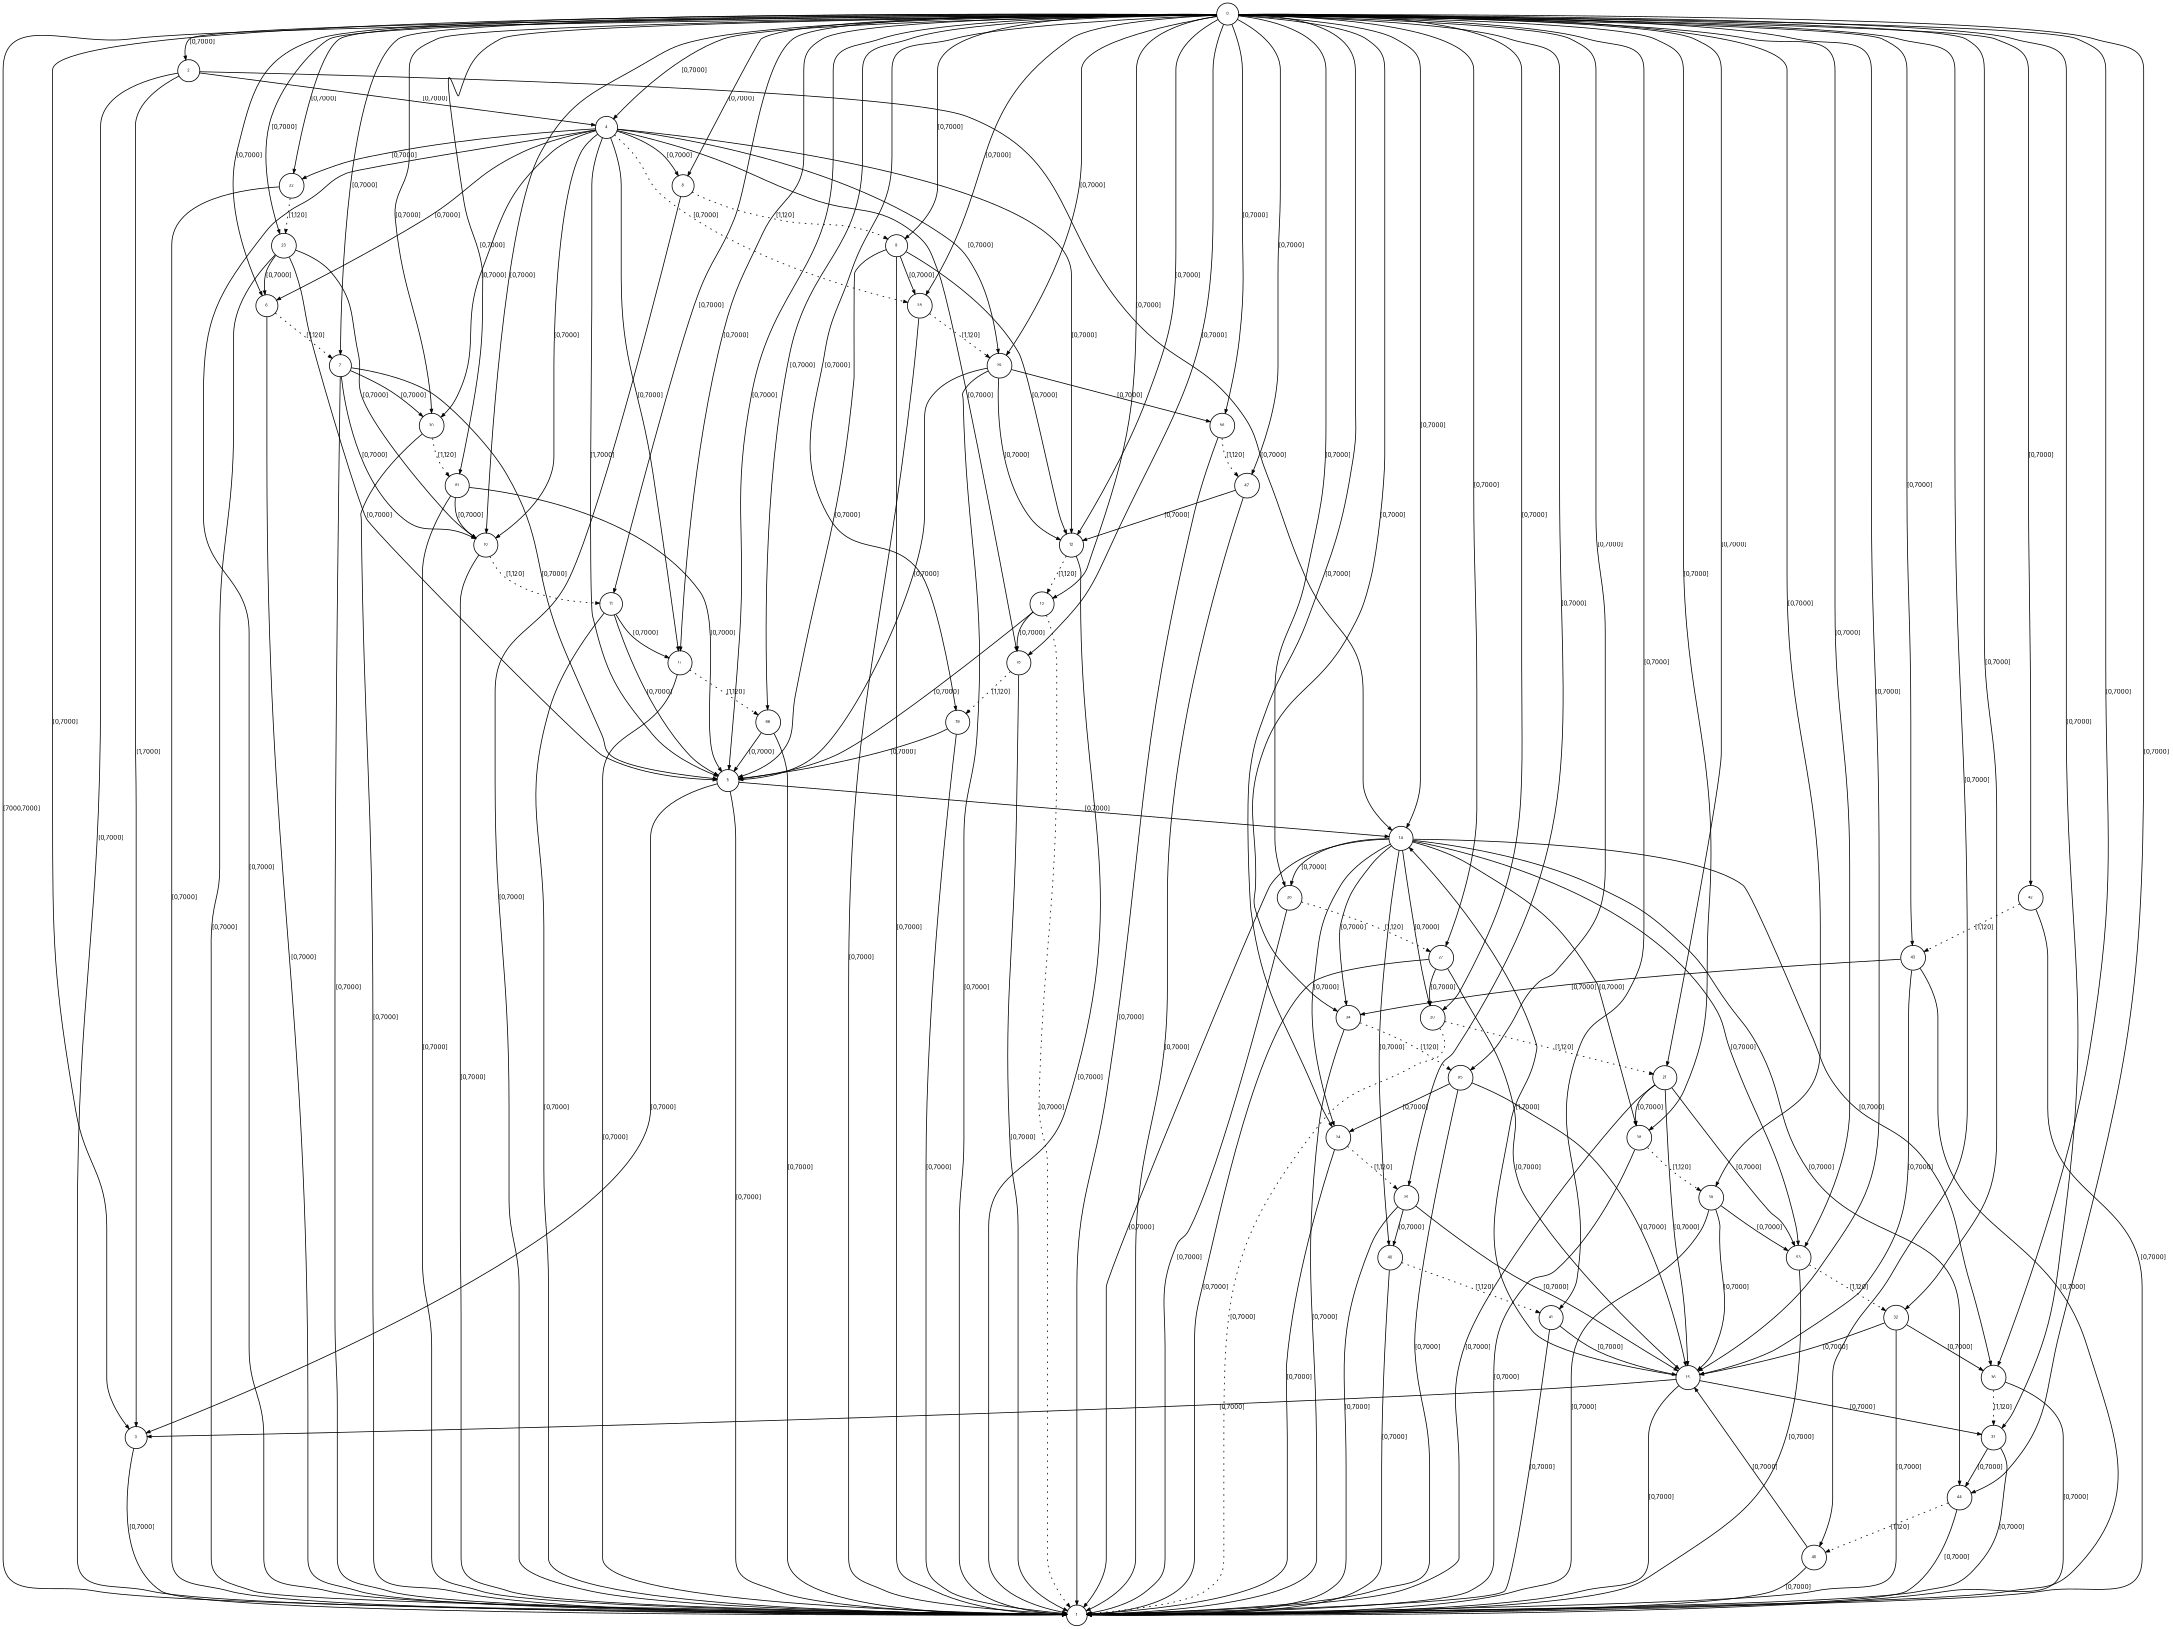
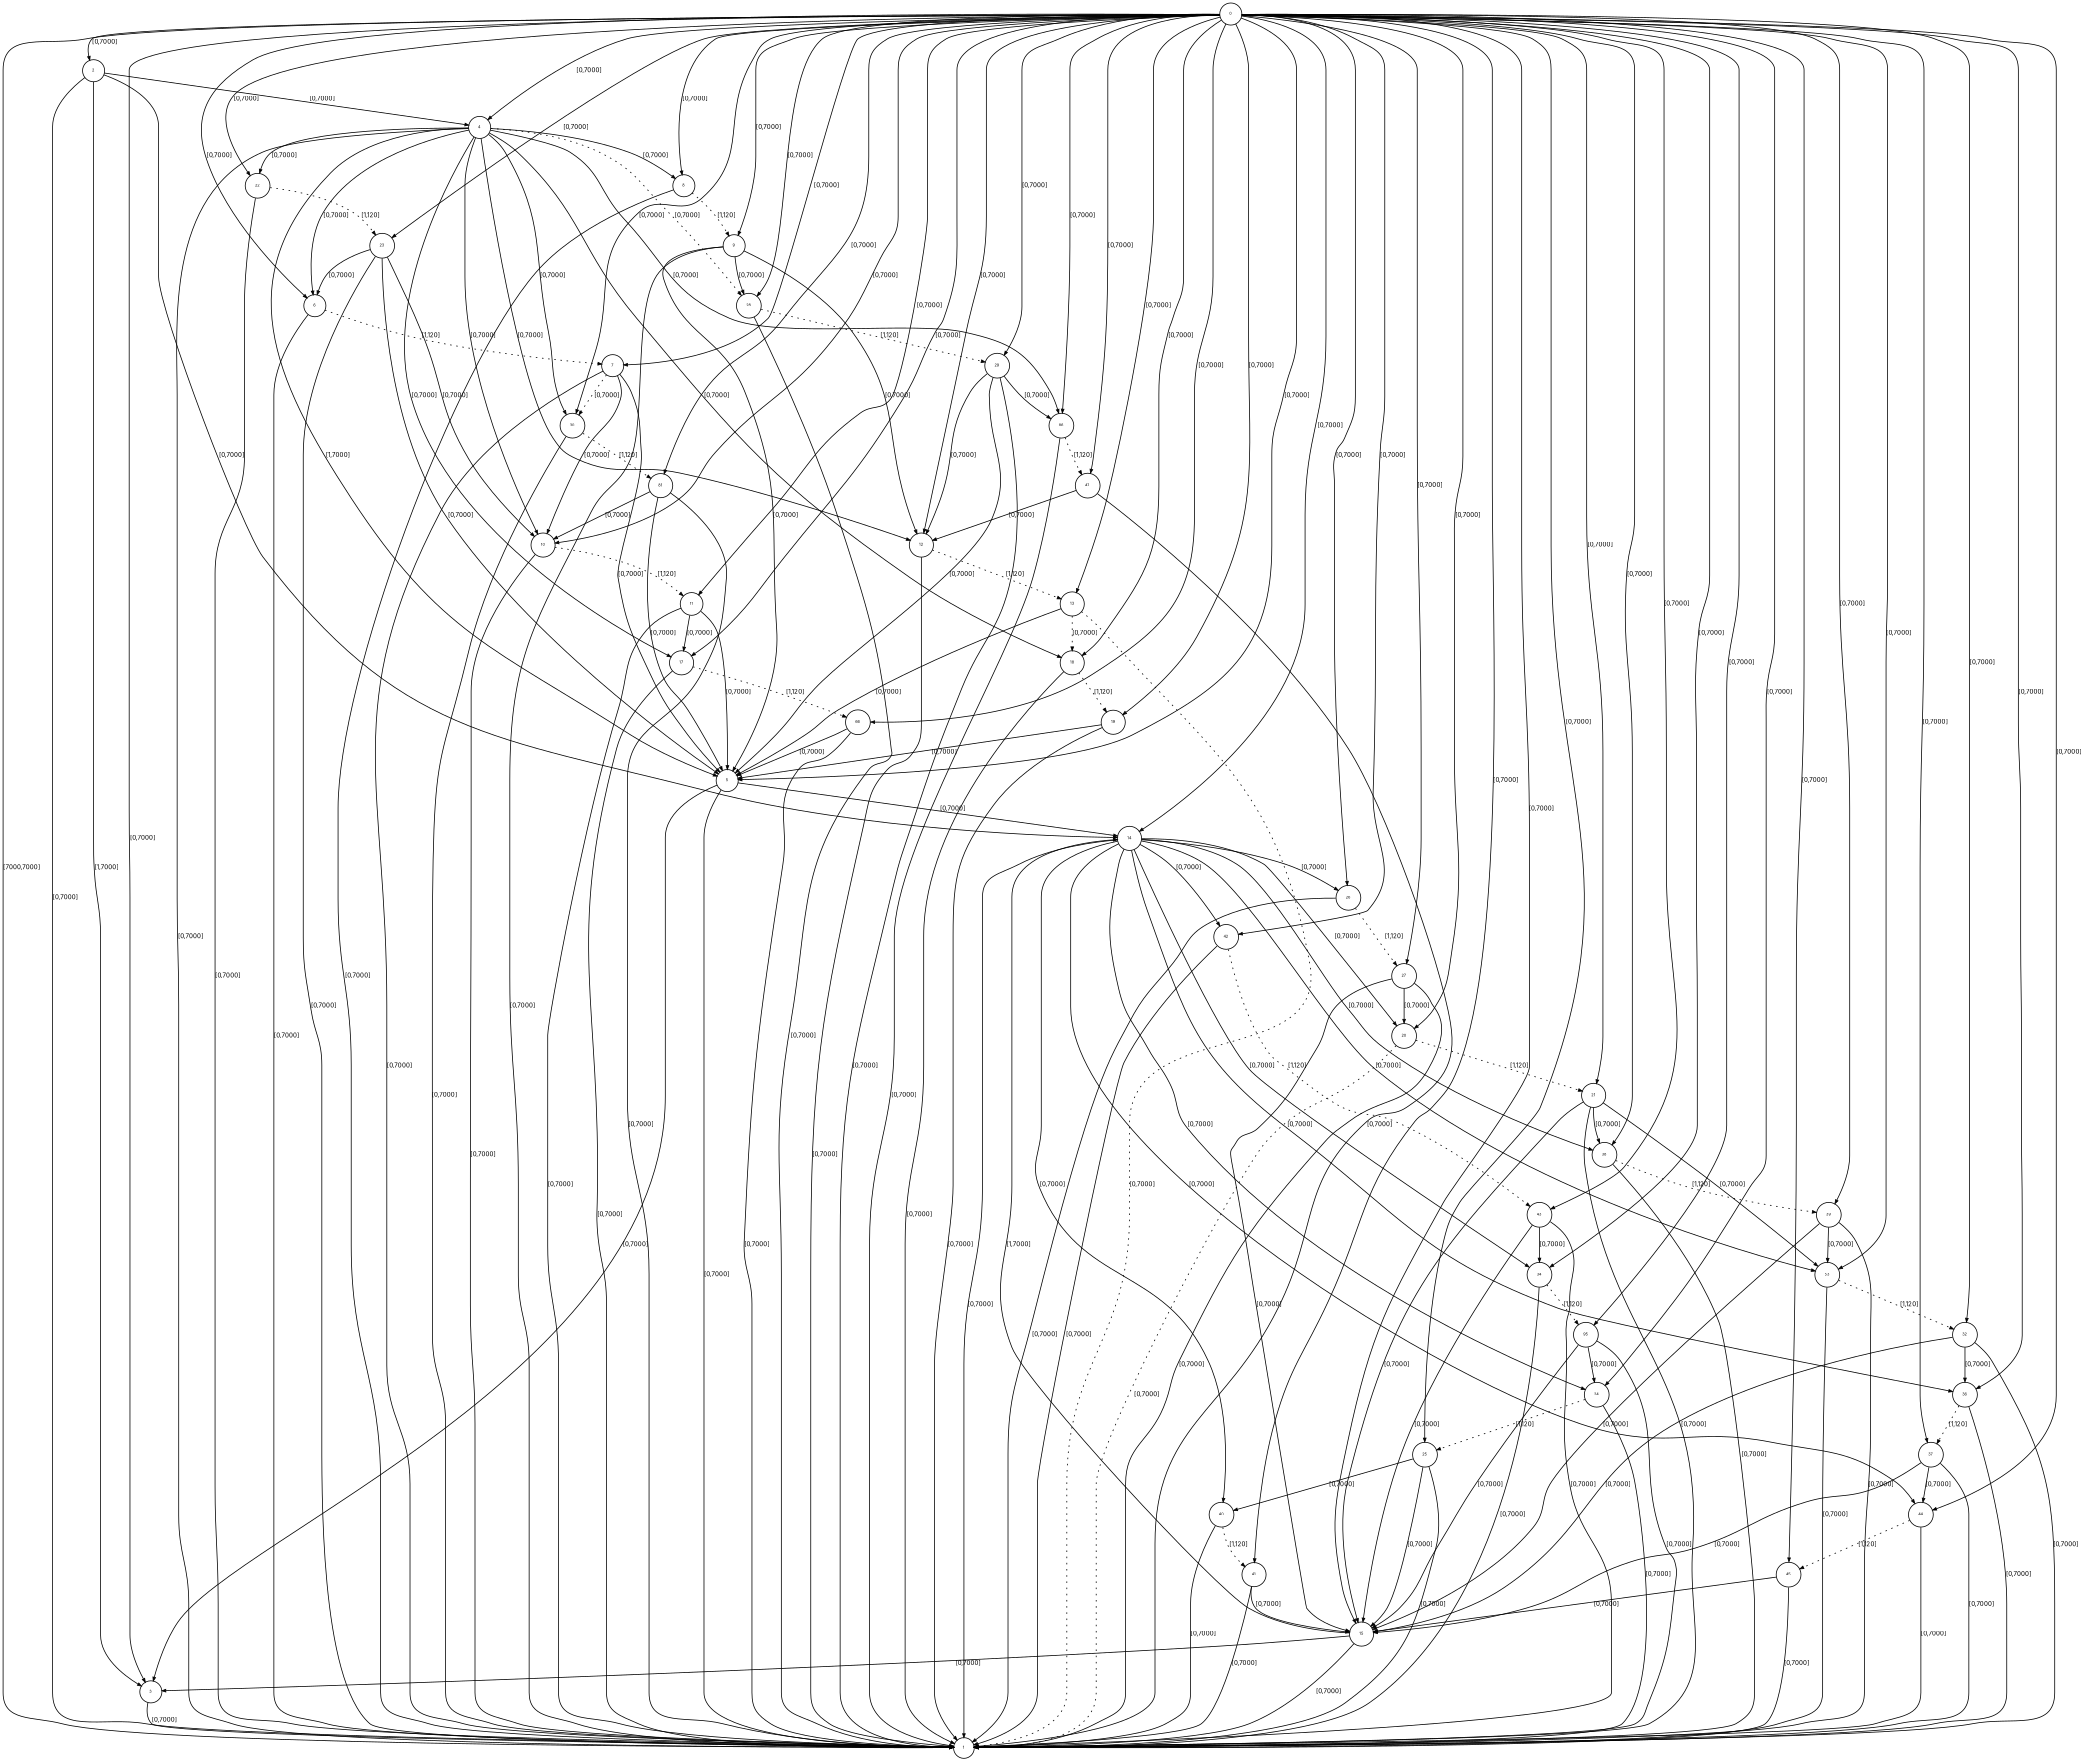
(848, 186) -> (753, 325)
(387, 389) -> (594, 393)
(1020, 628) -> (1072, 631)
none -> (1184, 878)
(1839, 1407) -> (1652, 1557)
